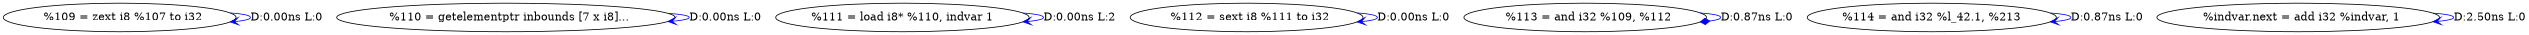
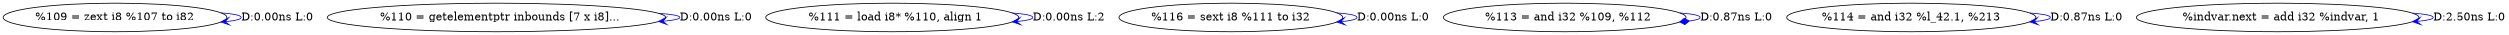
(120, 17) -> (115, 17)
(902, 17) -> (892, 17)
(1247, 17) -> (1231, 17)
